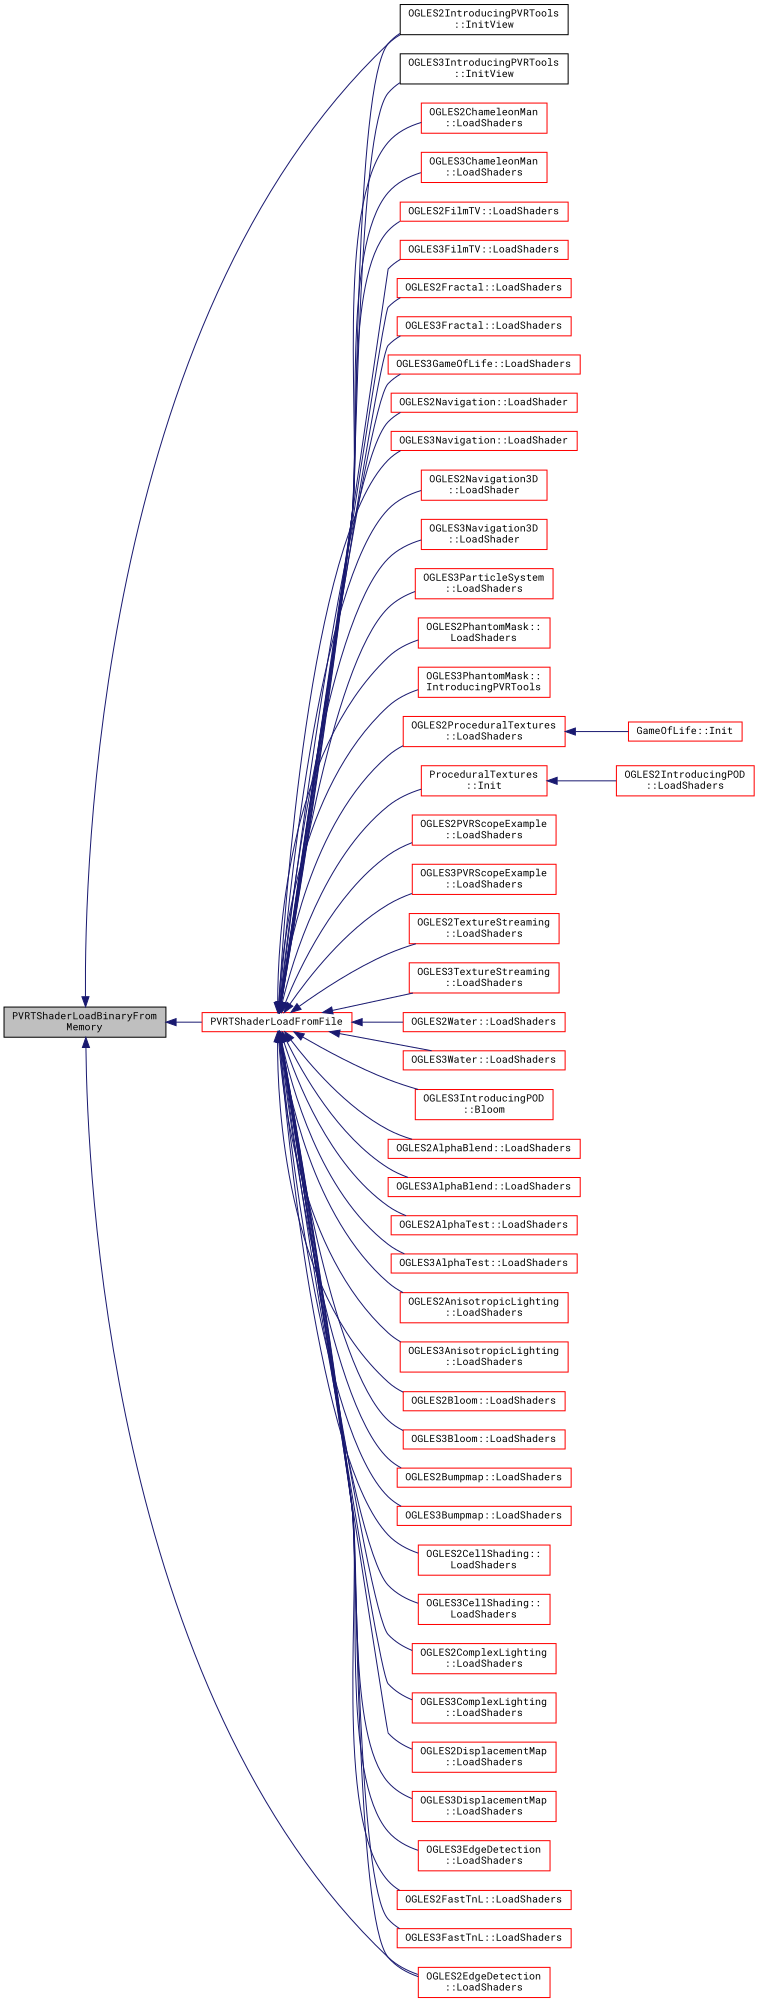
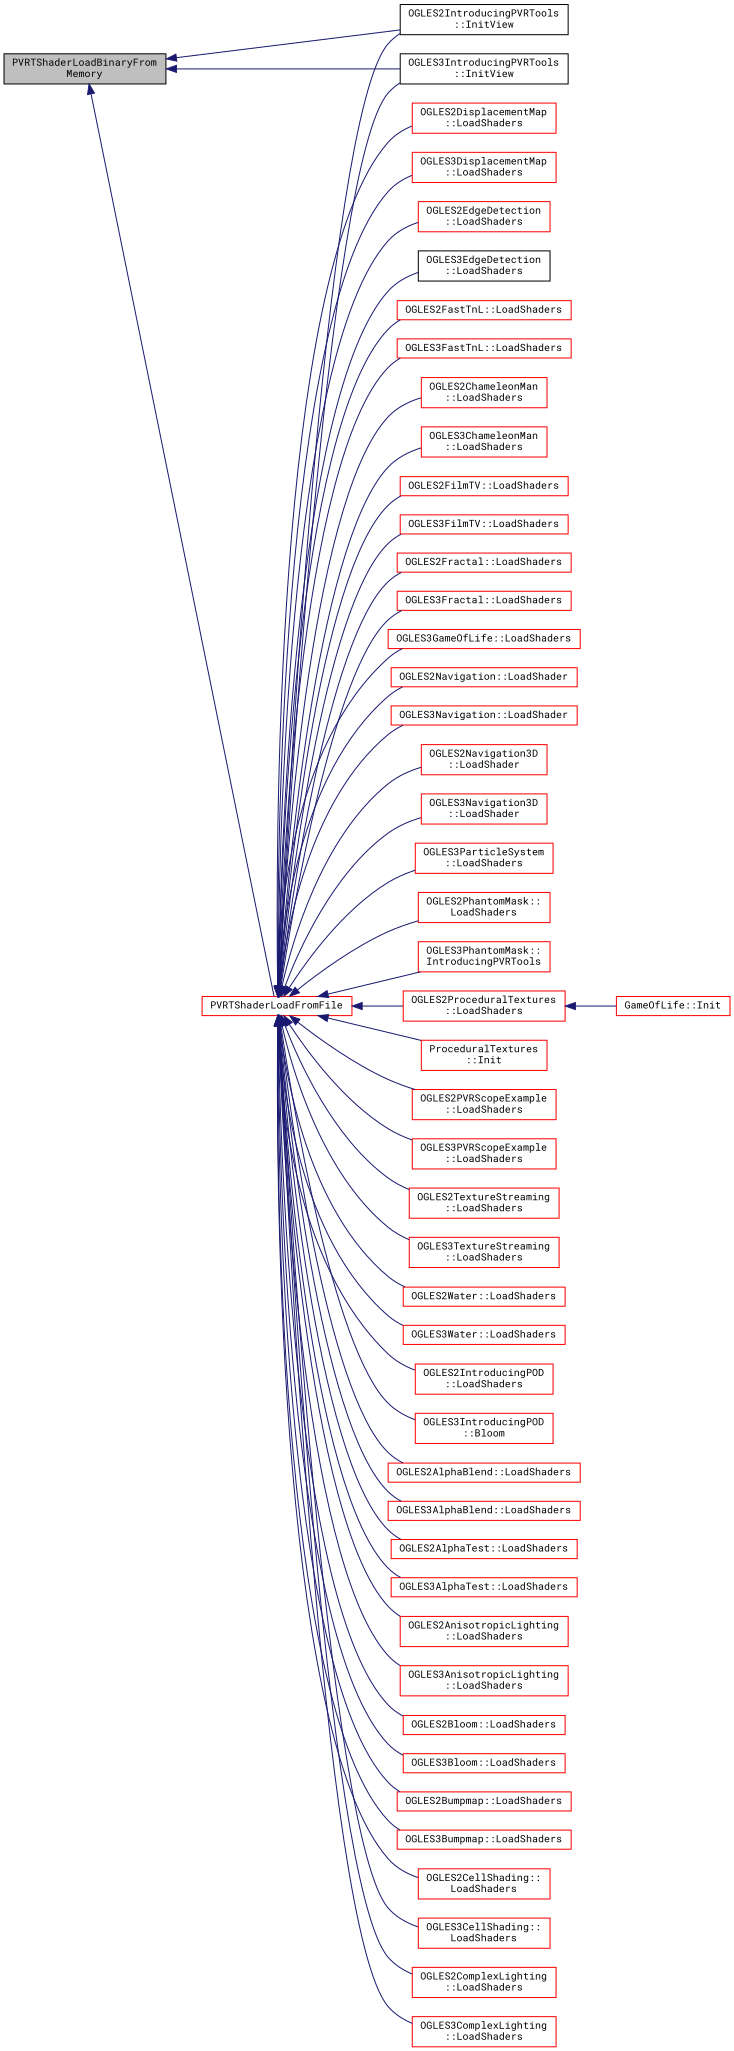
(587, 781) -> (348, 1303)
(160, 1548) -> (288, 69)
(484, 1856) -> (484, 266)
